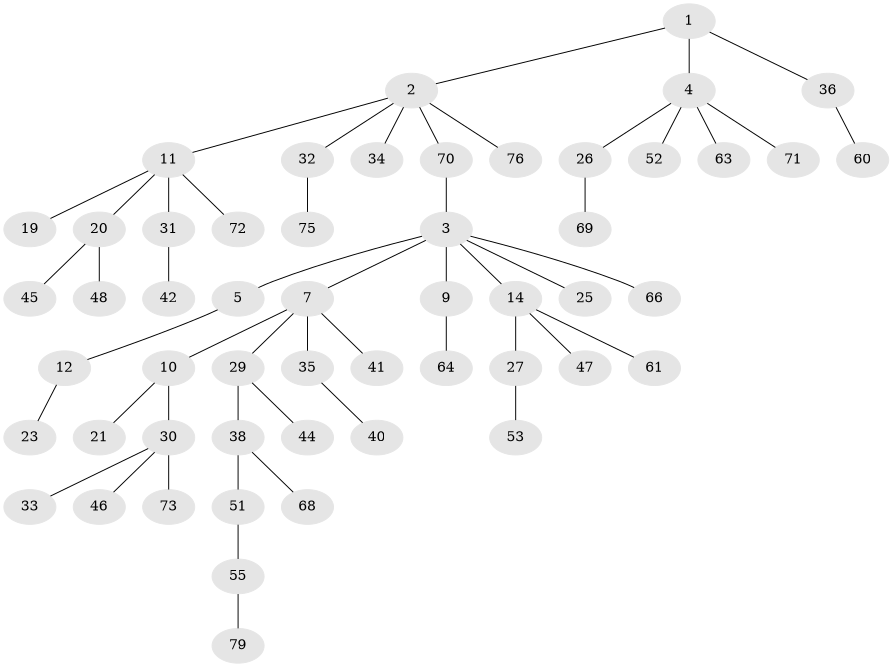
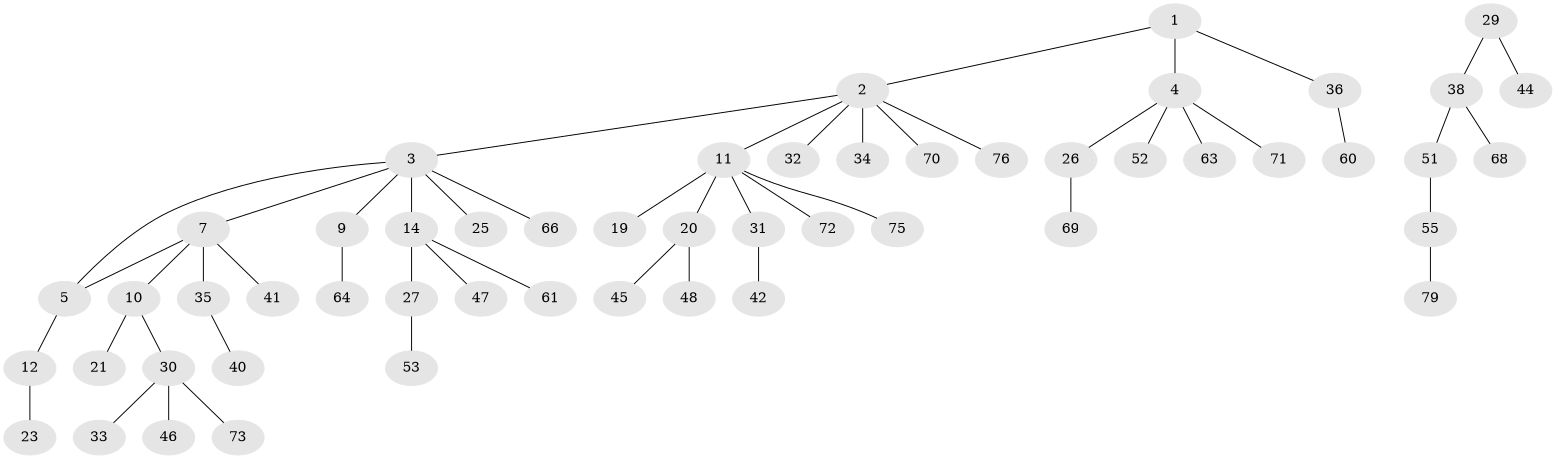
(307, 195) -> (811, 195)
(446, 195) -> (637, 125)
(273, 333) -> (134, 264)
